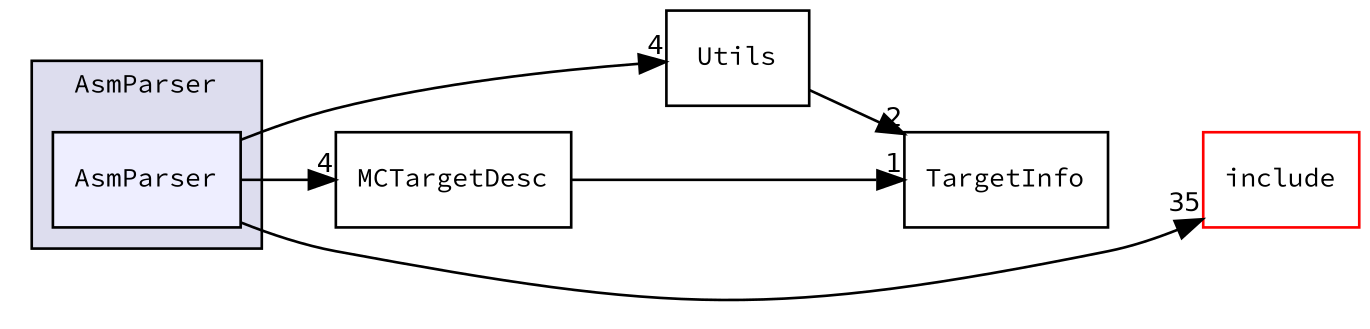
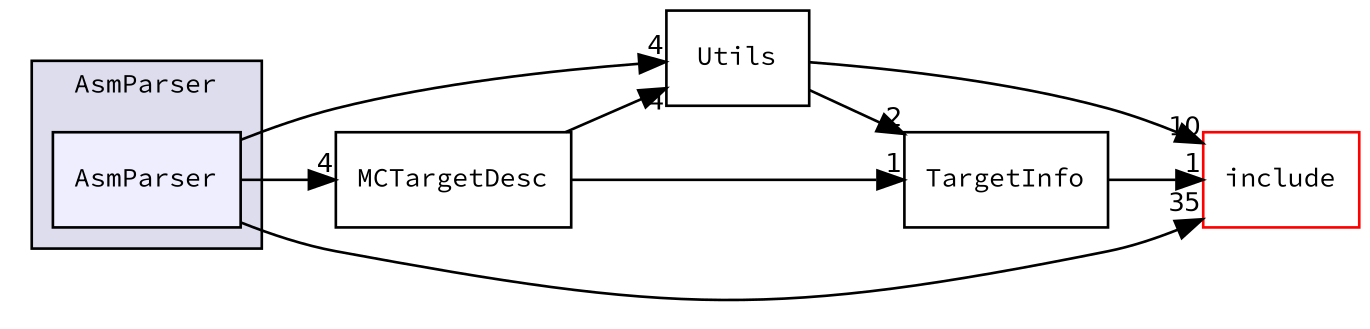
none -> (996, 84)
none -> (604, 116)
none -> (1142, 180)
